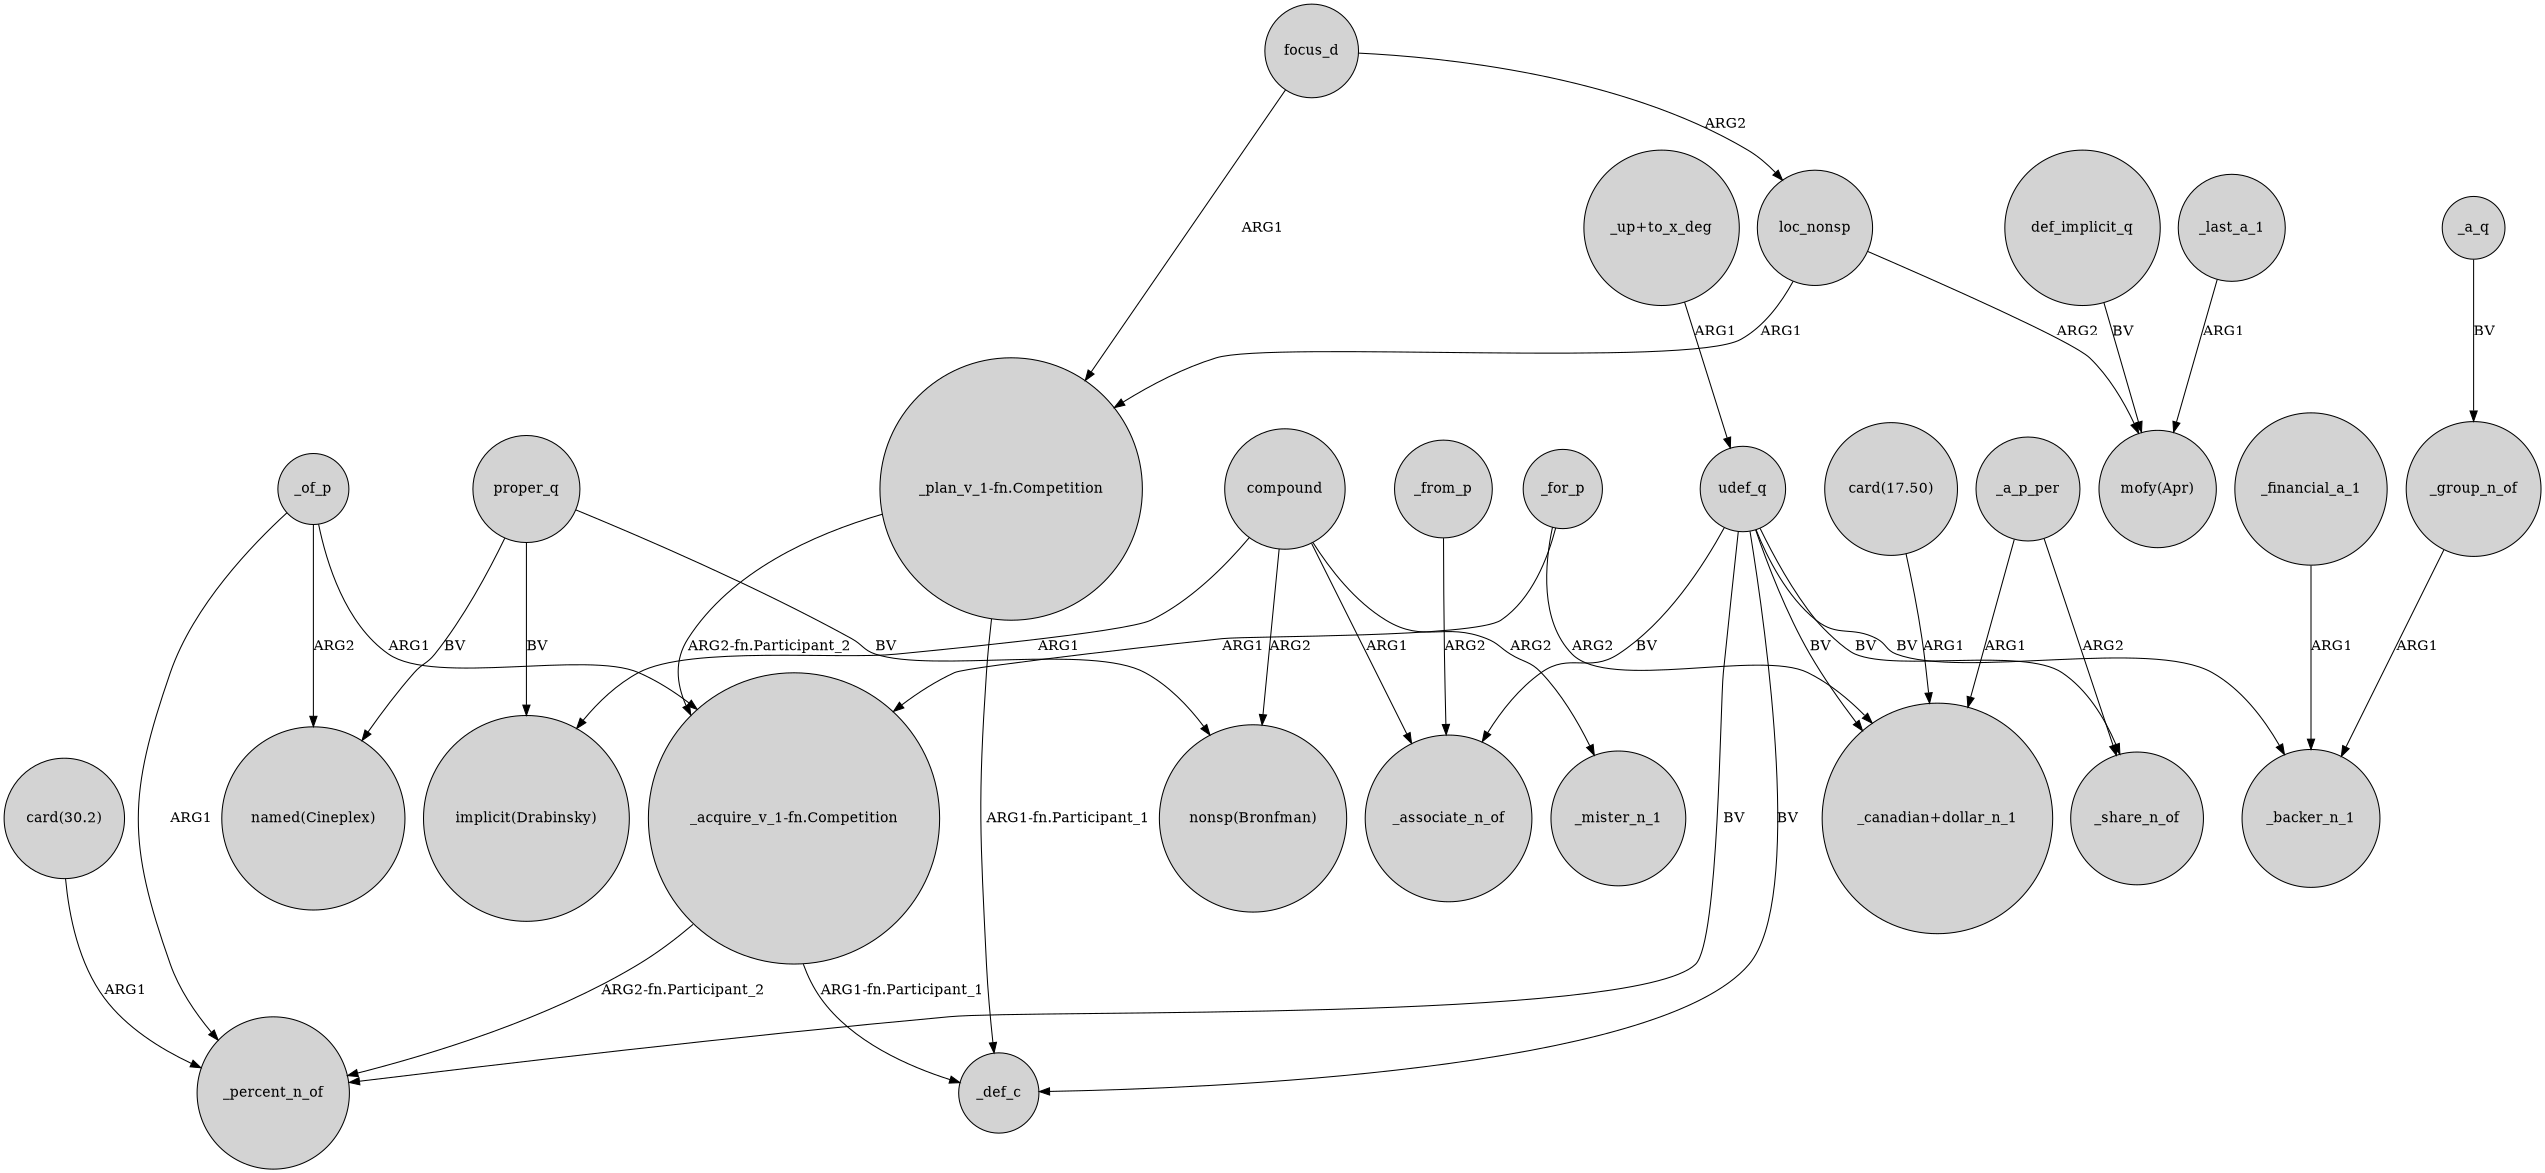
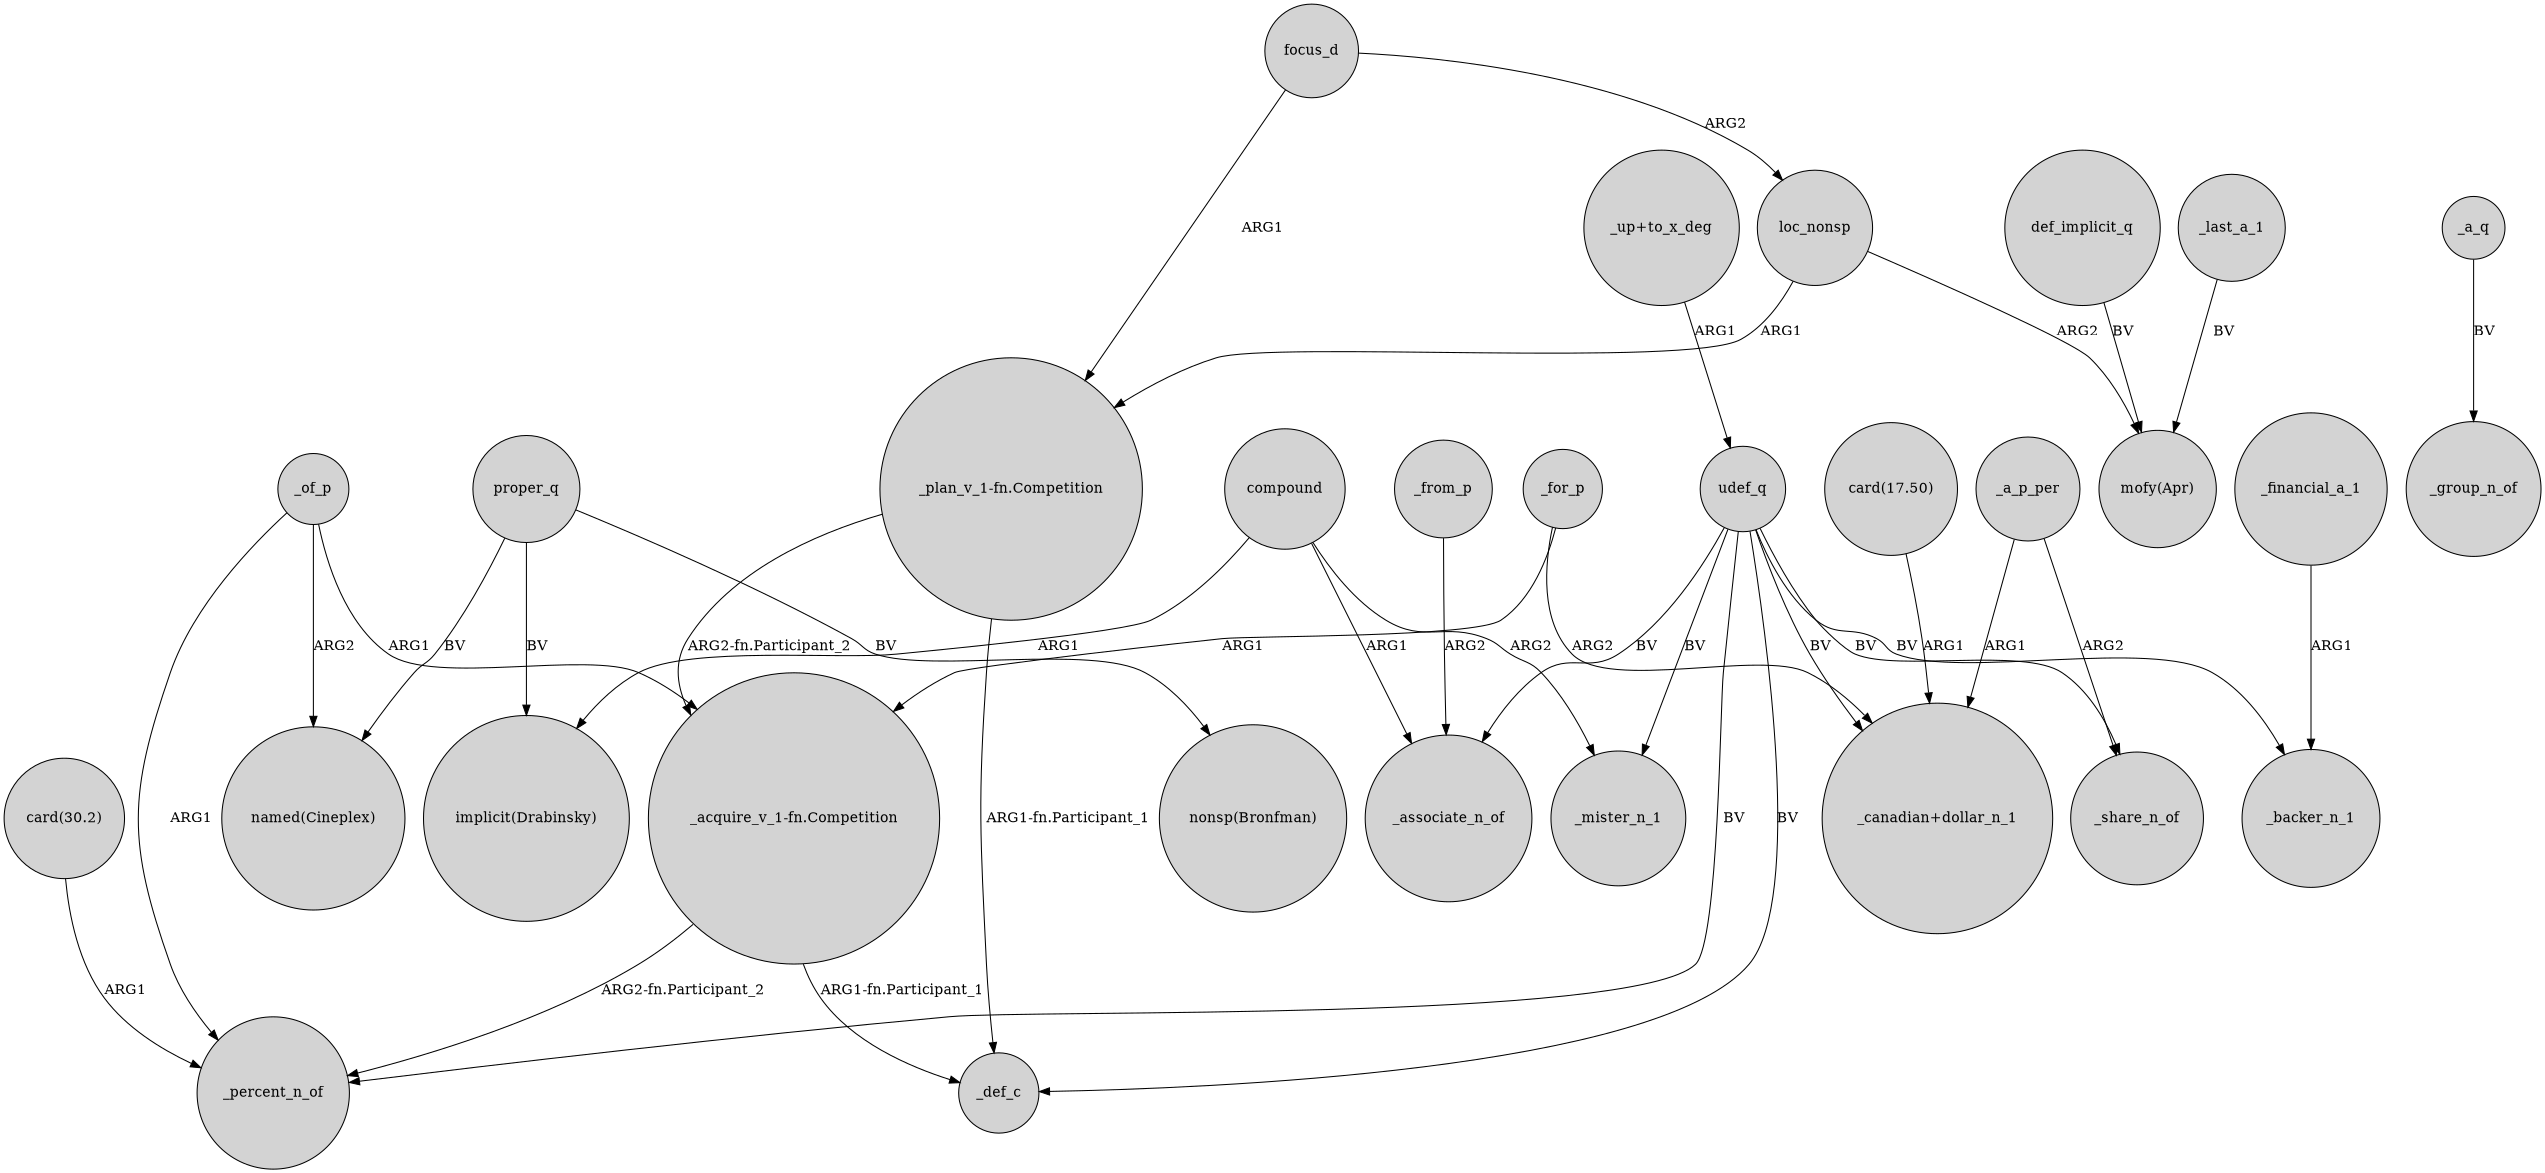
(2224, 332) -> (2224, 332)
(1272, 628) -> none
none -> (1687, 637)
(2395, 648) -> none
